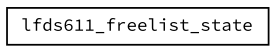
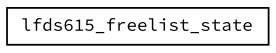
(138, 26) -> (138, 26)
